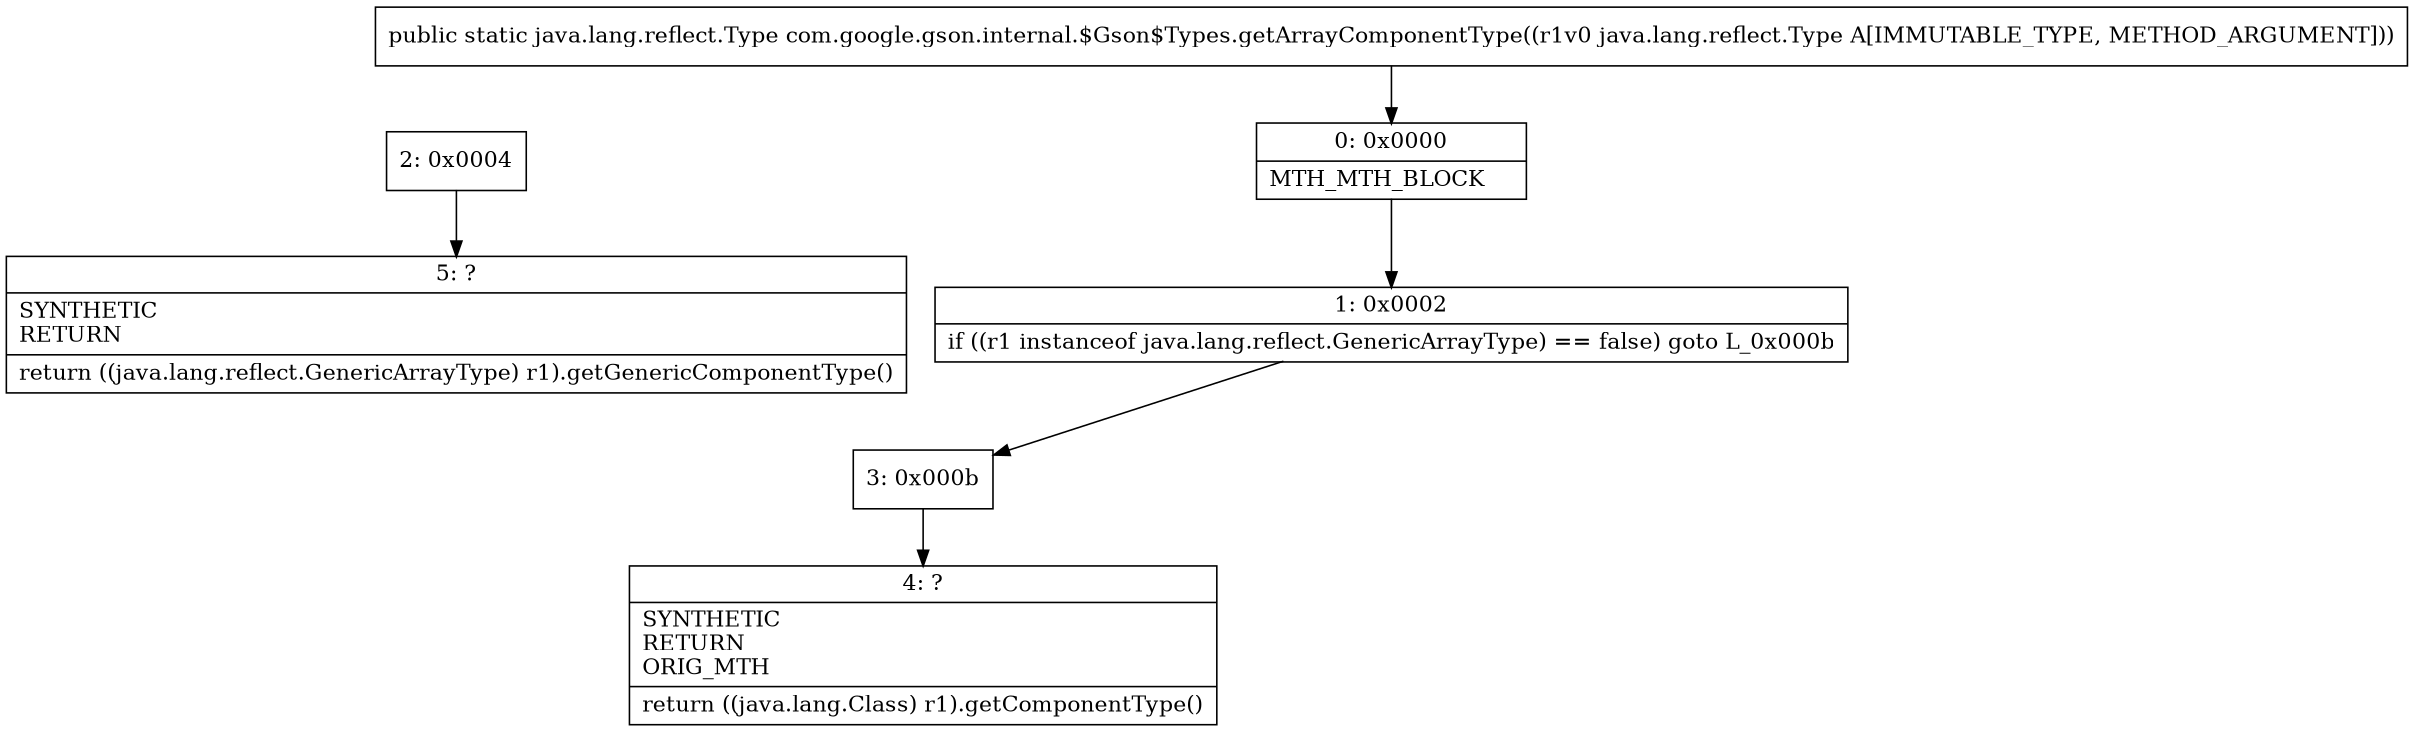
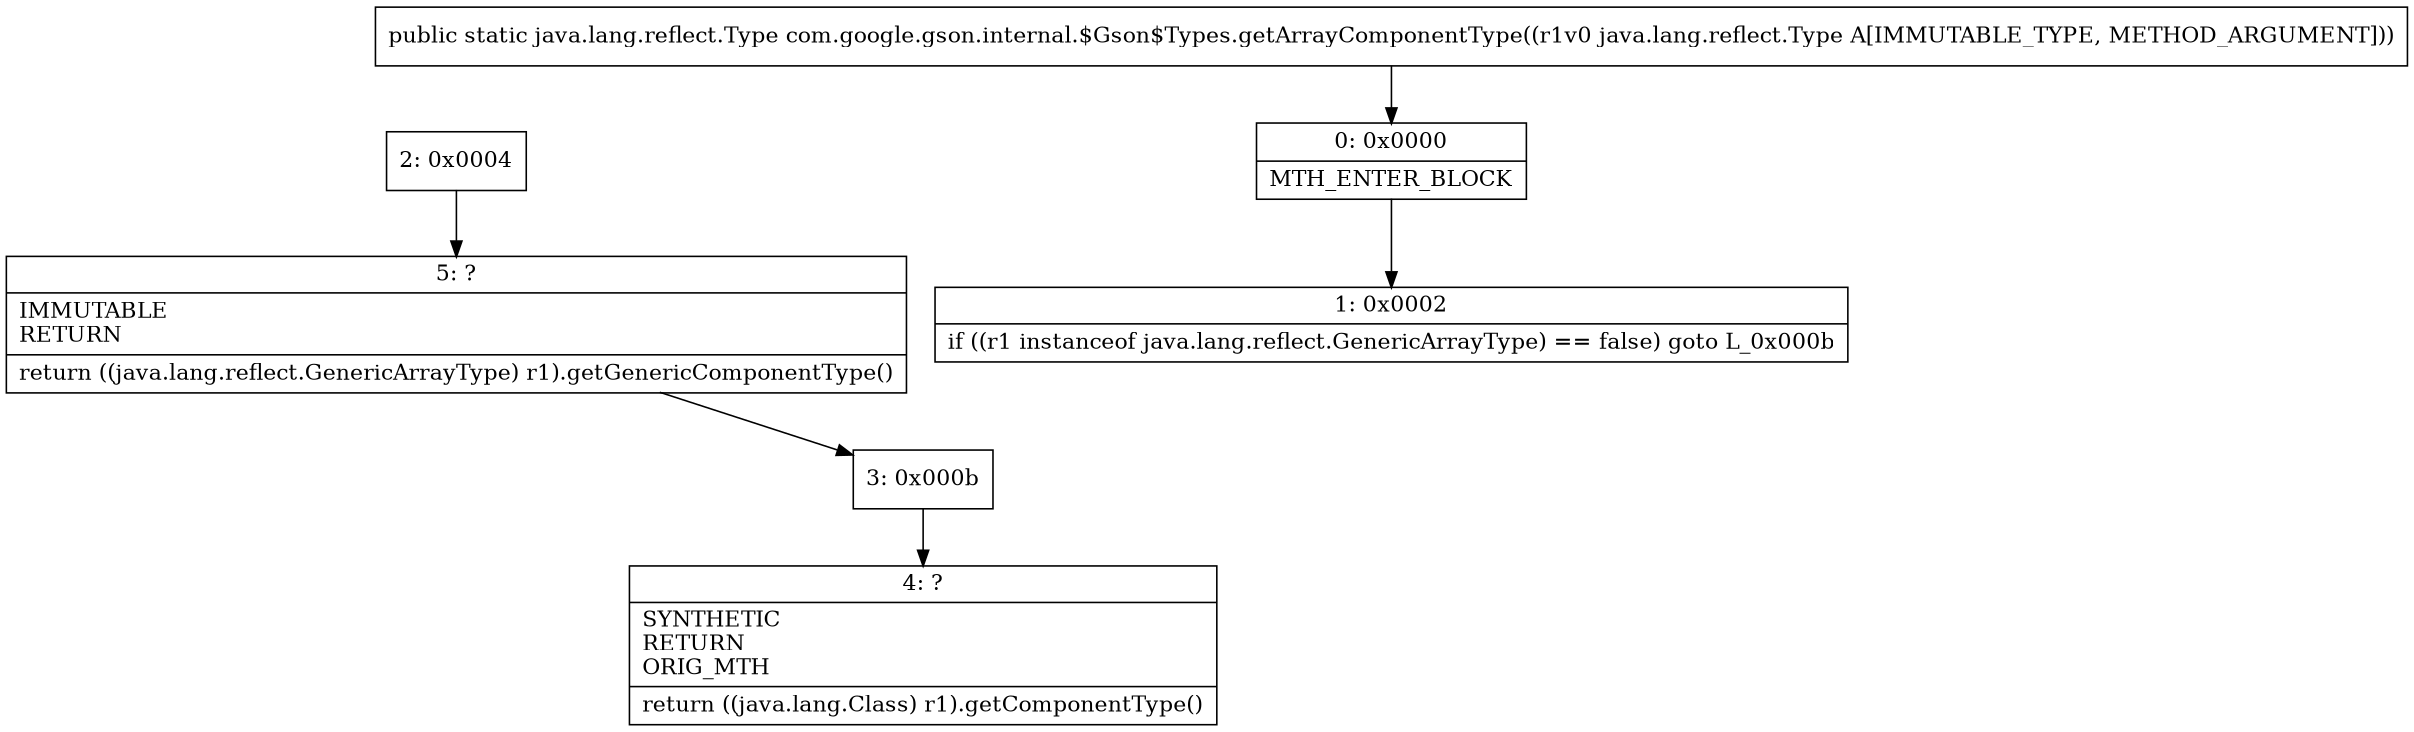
(1377, 179) -> (1391, 179)
(89, 311) -> (94, 311)
(1146, 406) -> (748, 421)
